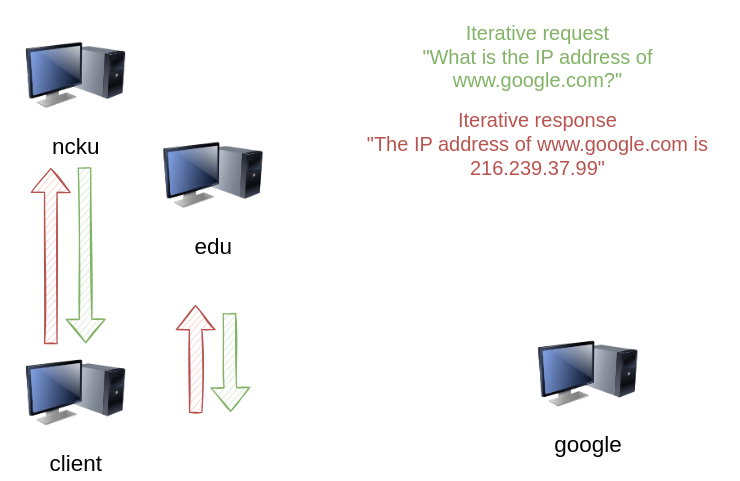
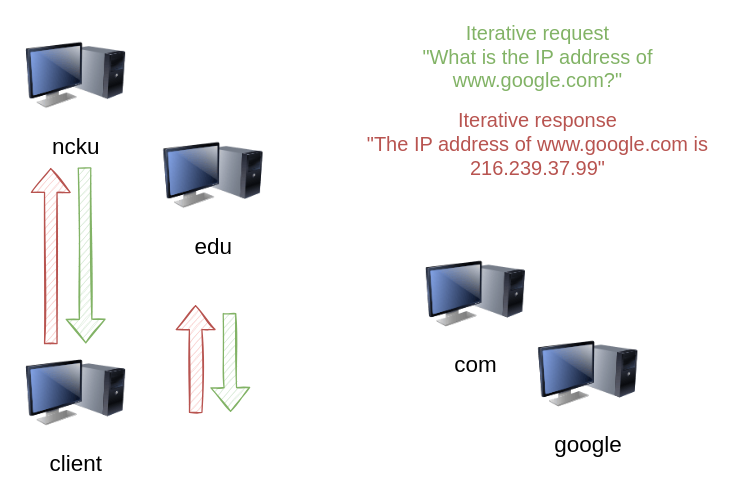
none -> (476, 294)
